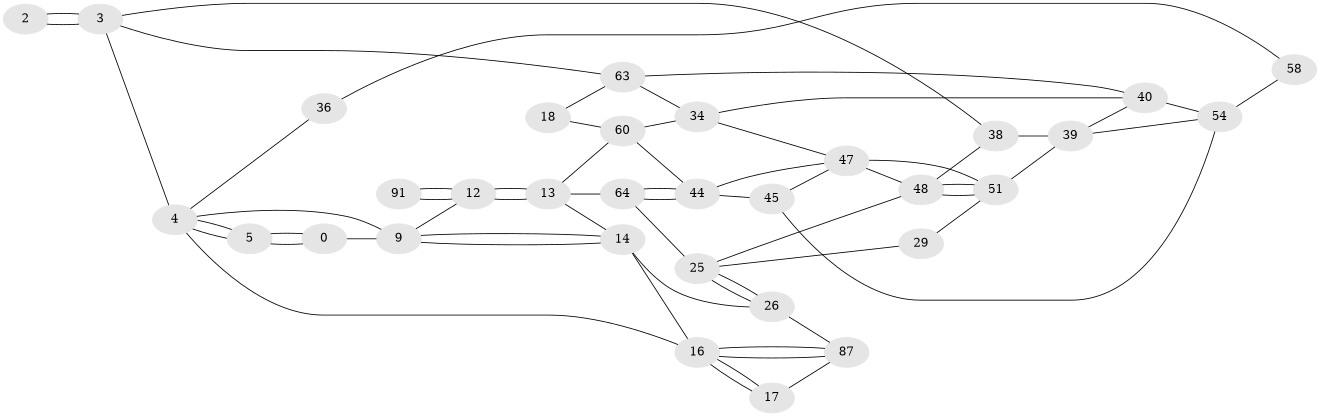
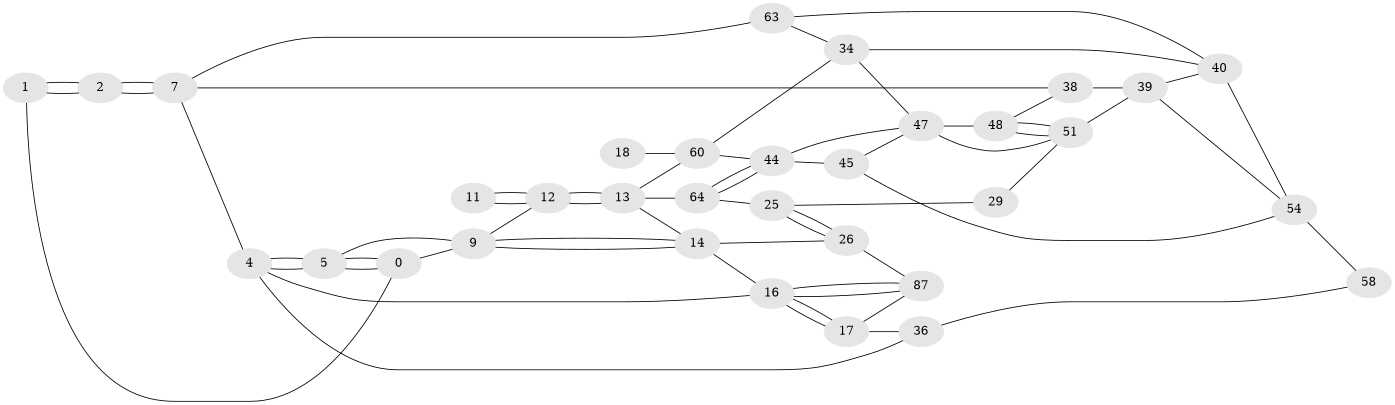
(100, 19) -> (175, 88)
none -> (26, 88)
(585, 97) -> none
(399, 194) -> (473, 198)
(290, 211) -> (395, 239)
(809, 228) -> none
none -> (884, 332)
